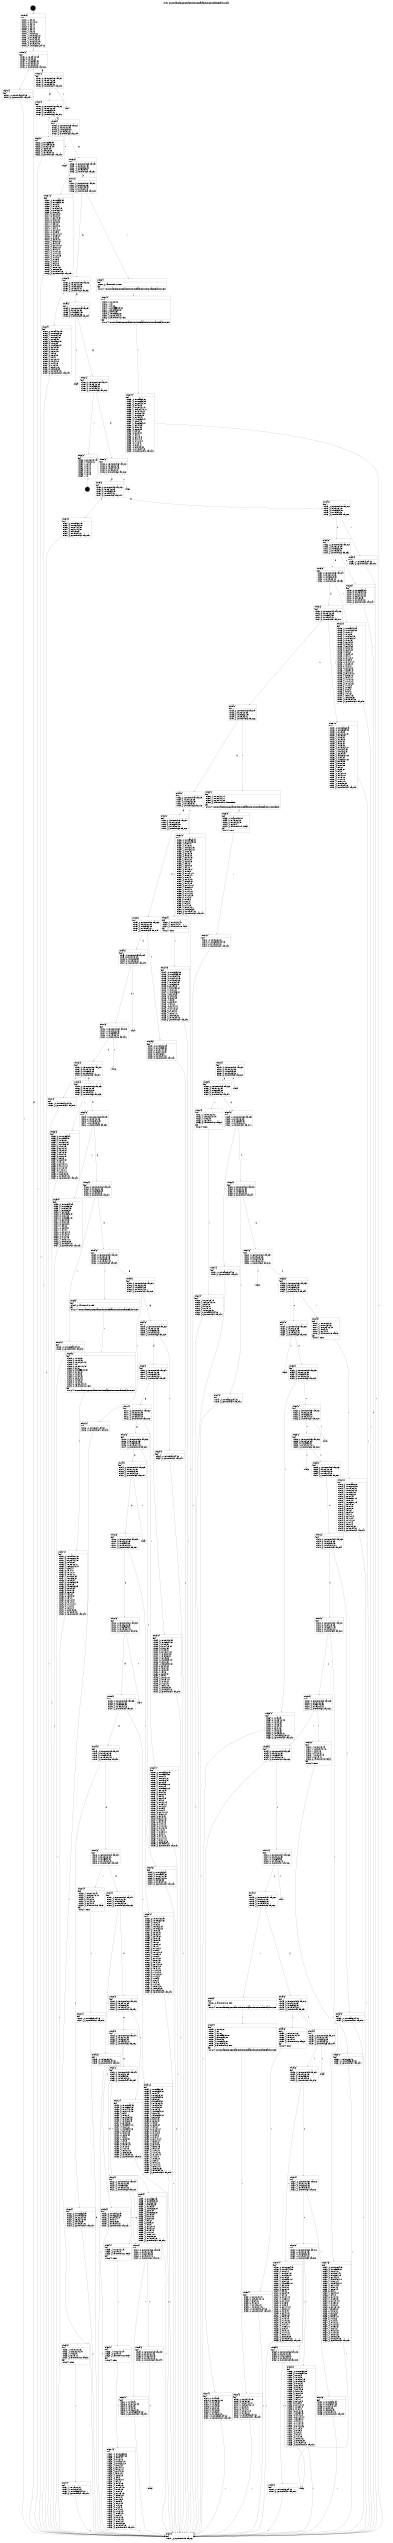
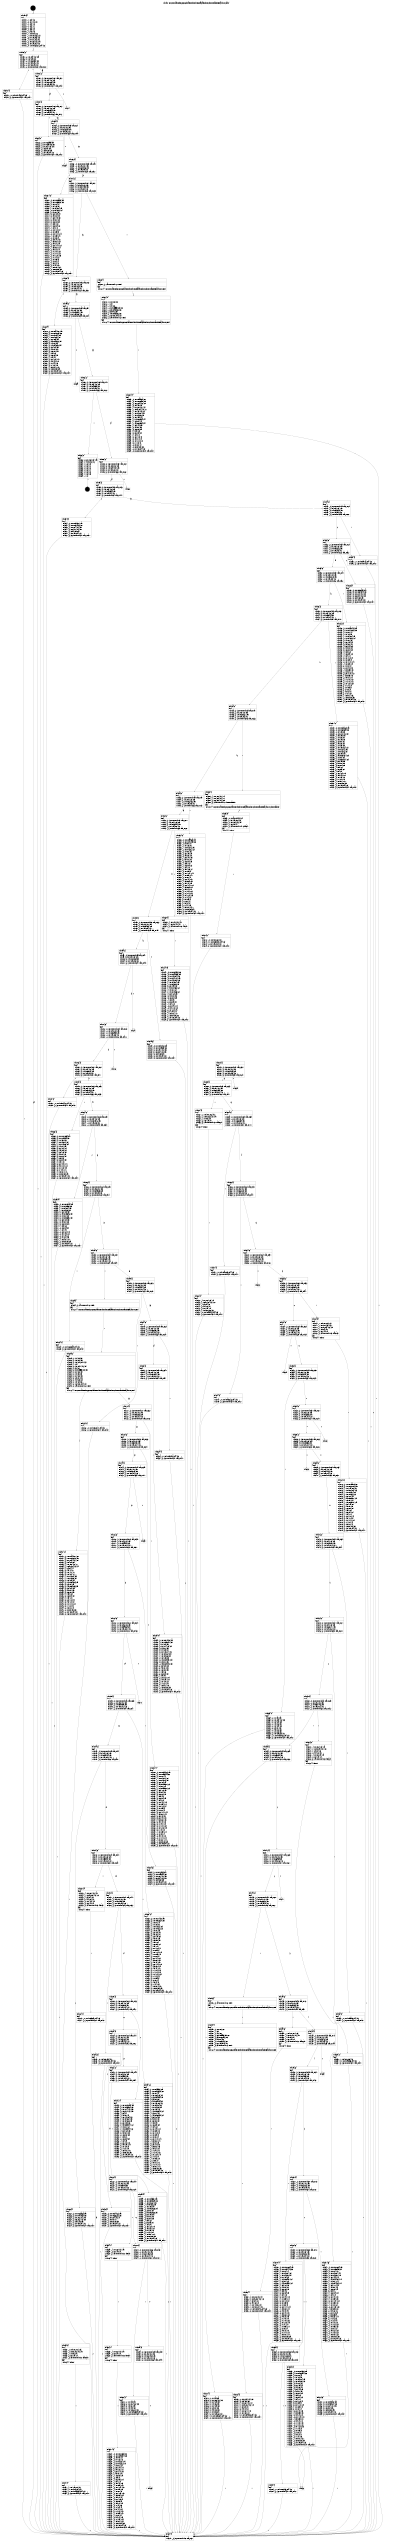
(145, 1392) -> (124, 1398)
